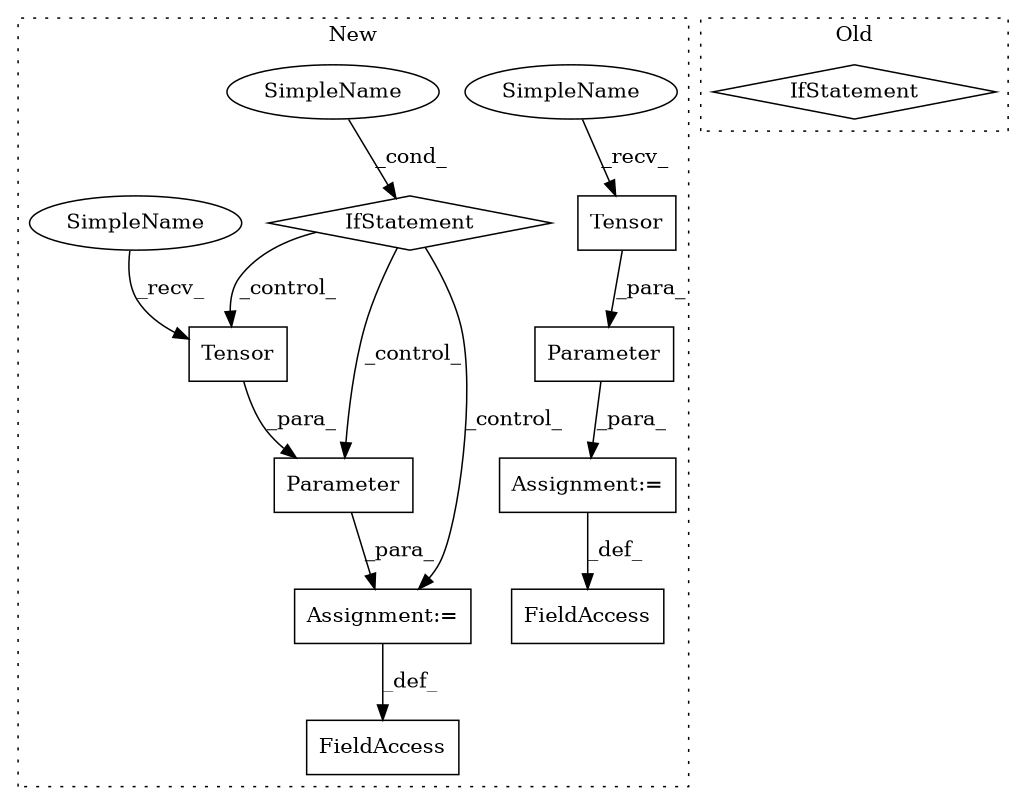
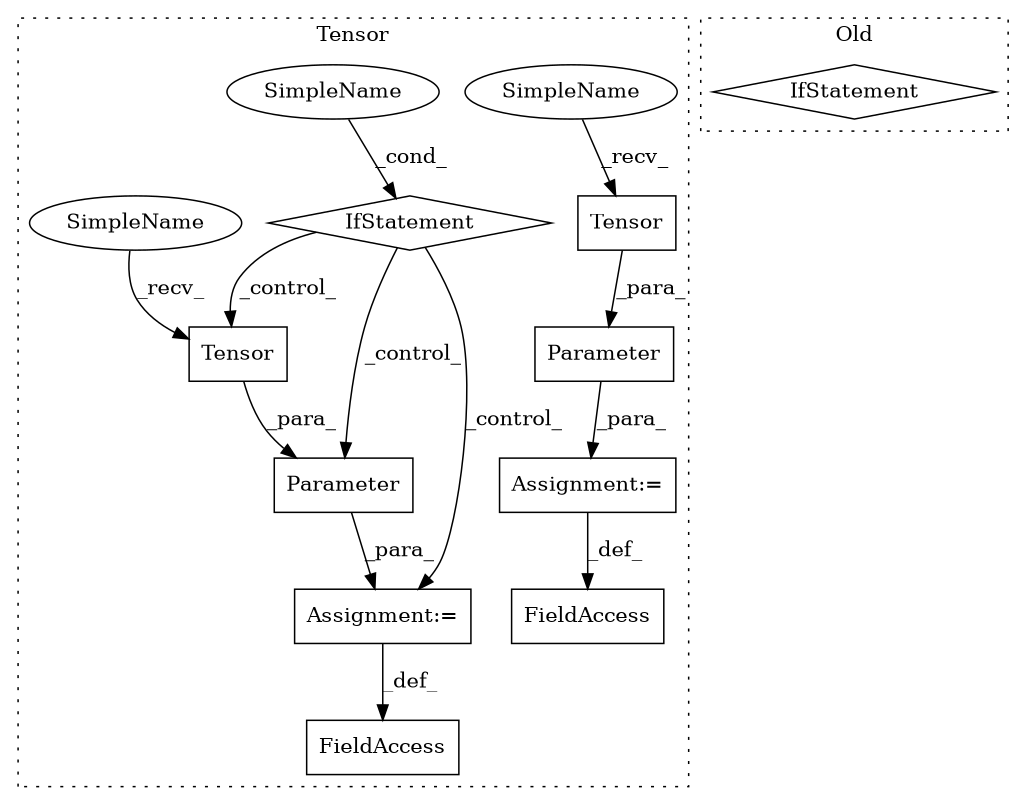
(353, 35) -> (353, 35)
